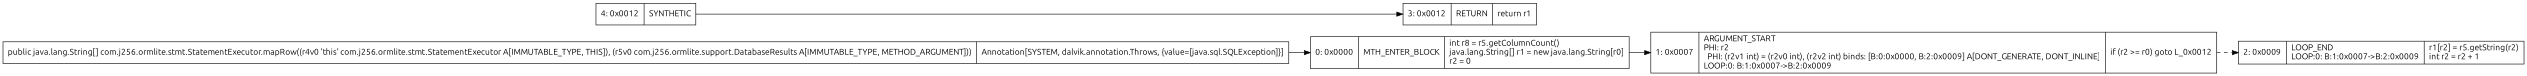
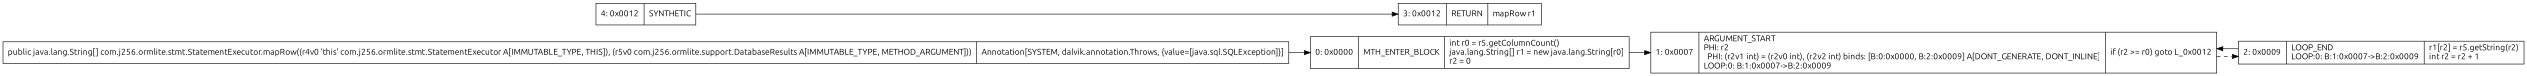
(1515, 14) -> (1515, 14)
(1505, 43) -> (1505, 43)
none -> (2231, 49)
